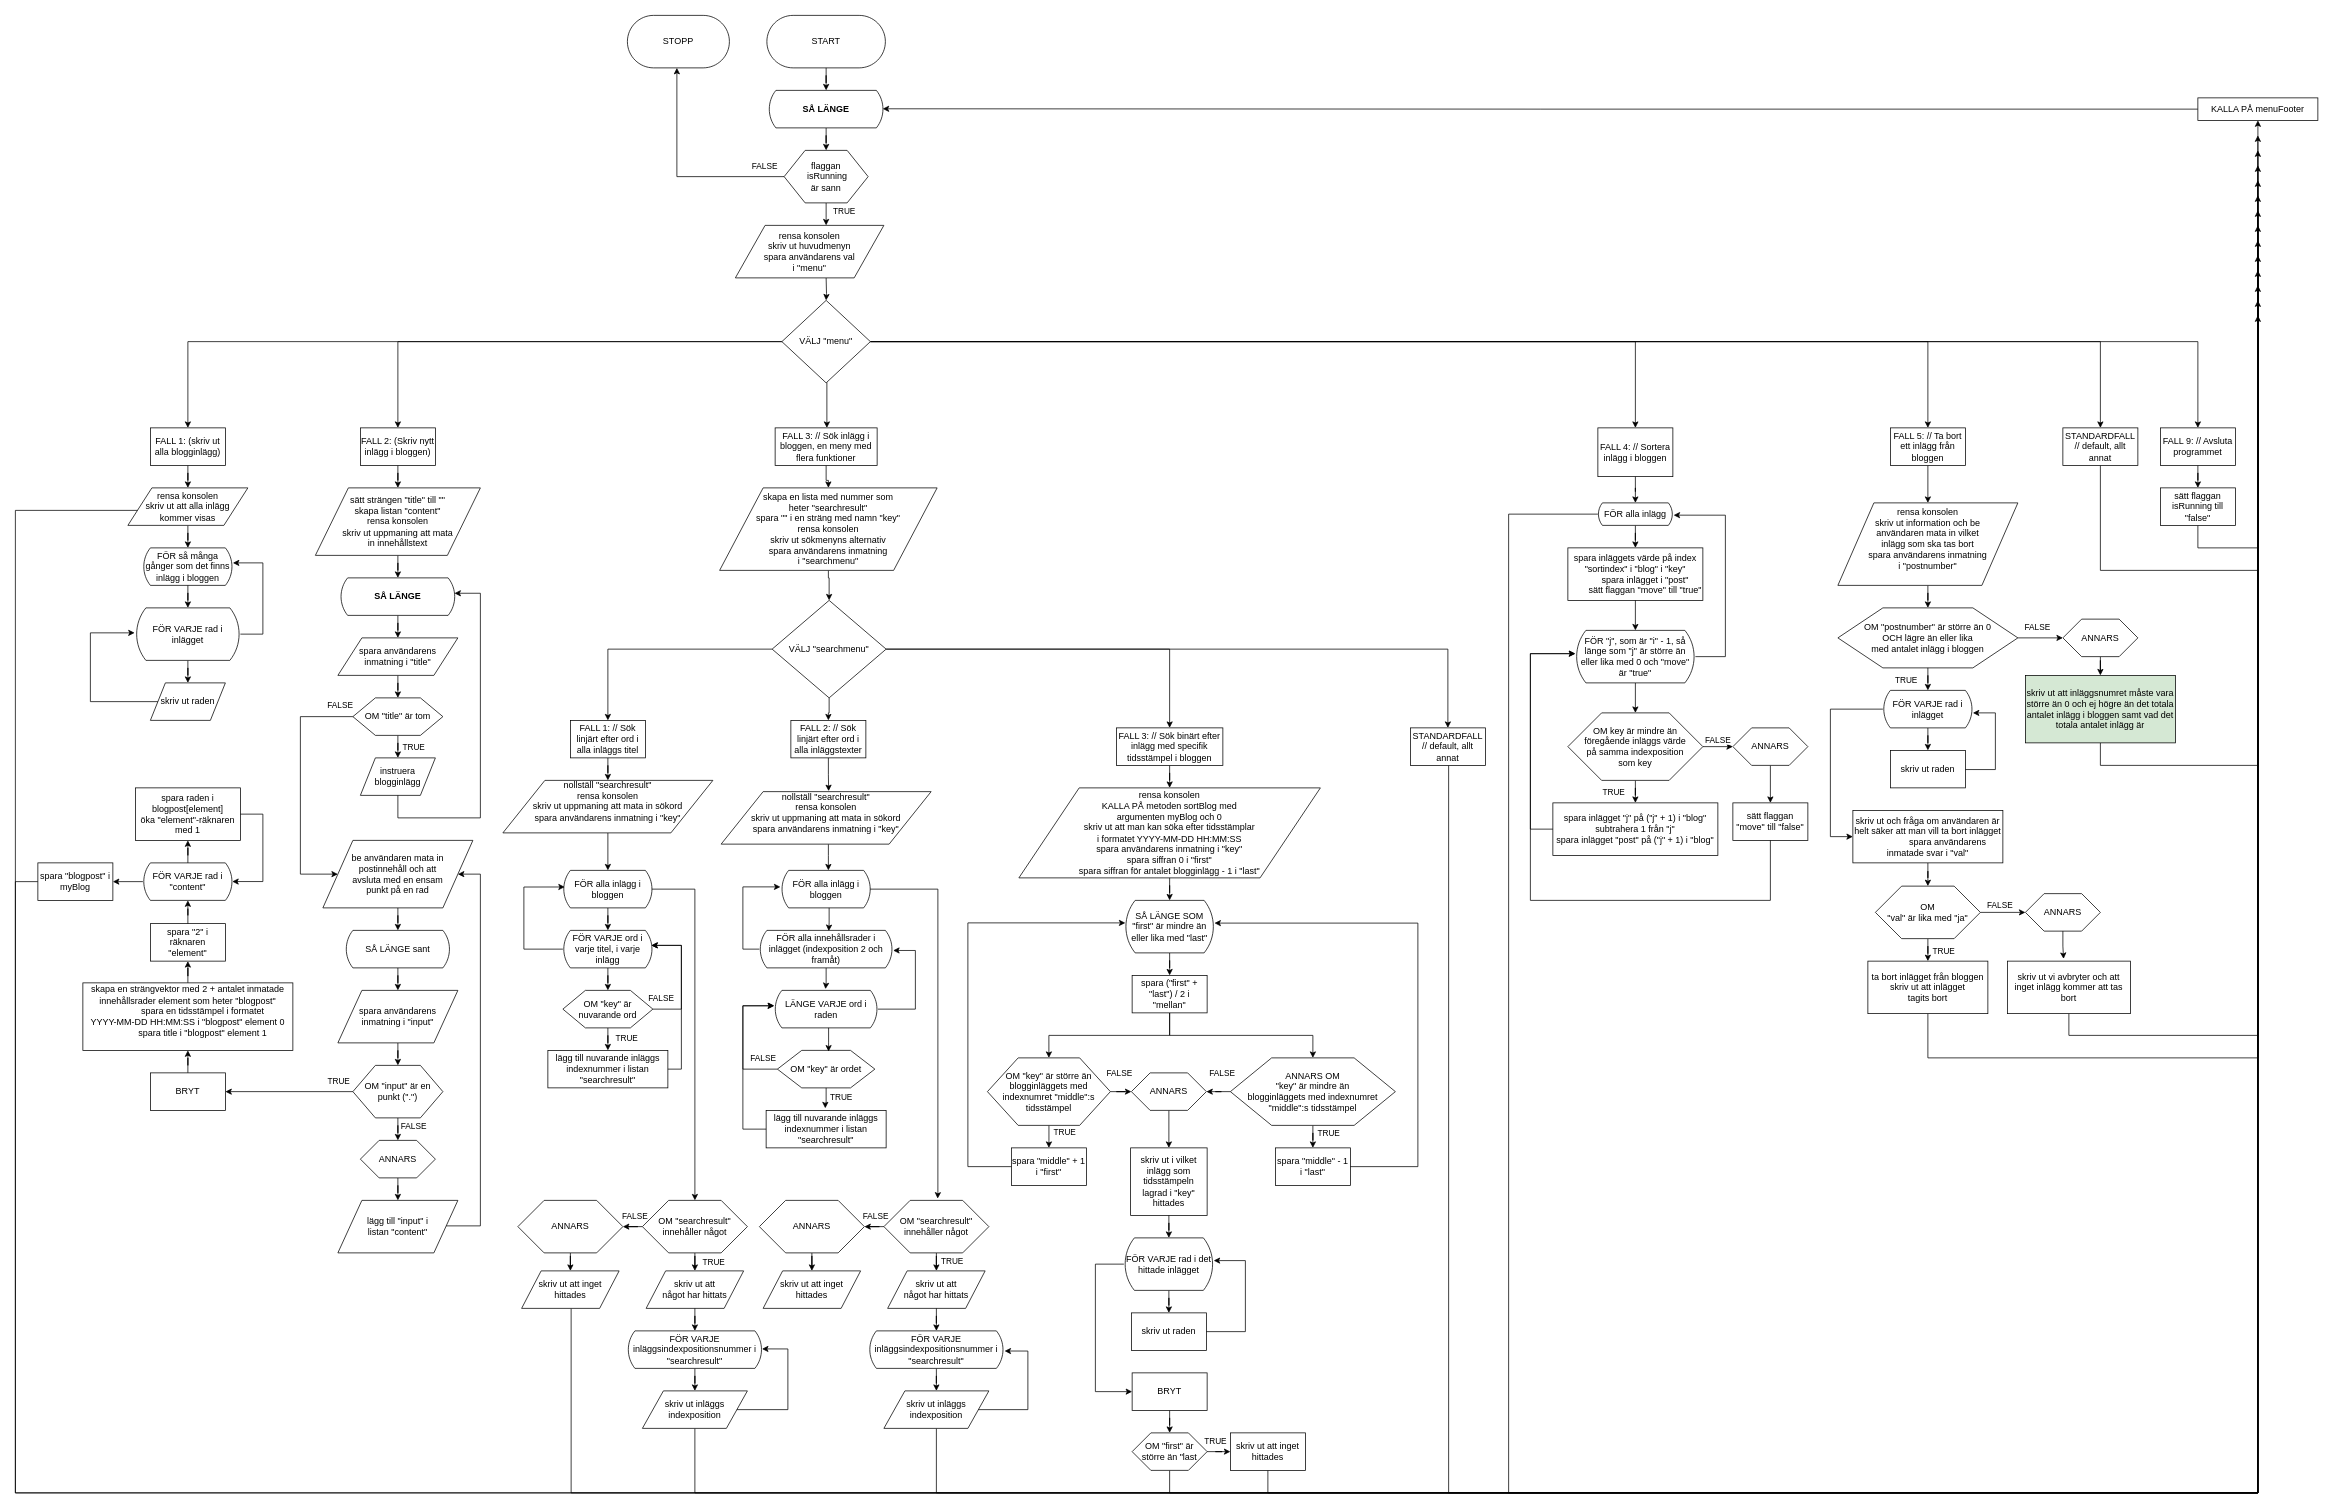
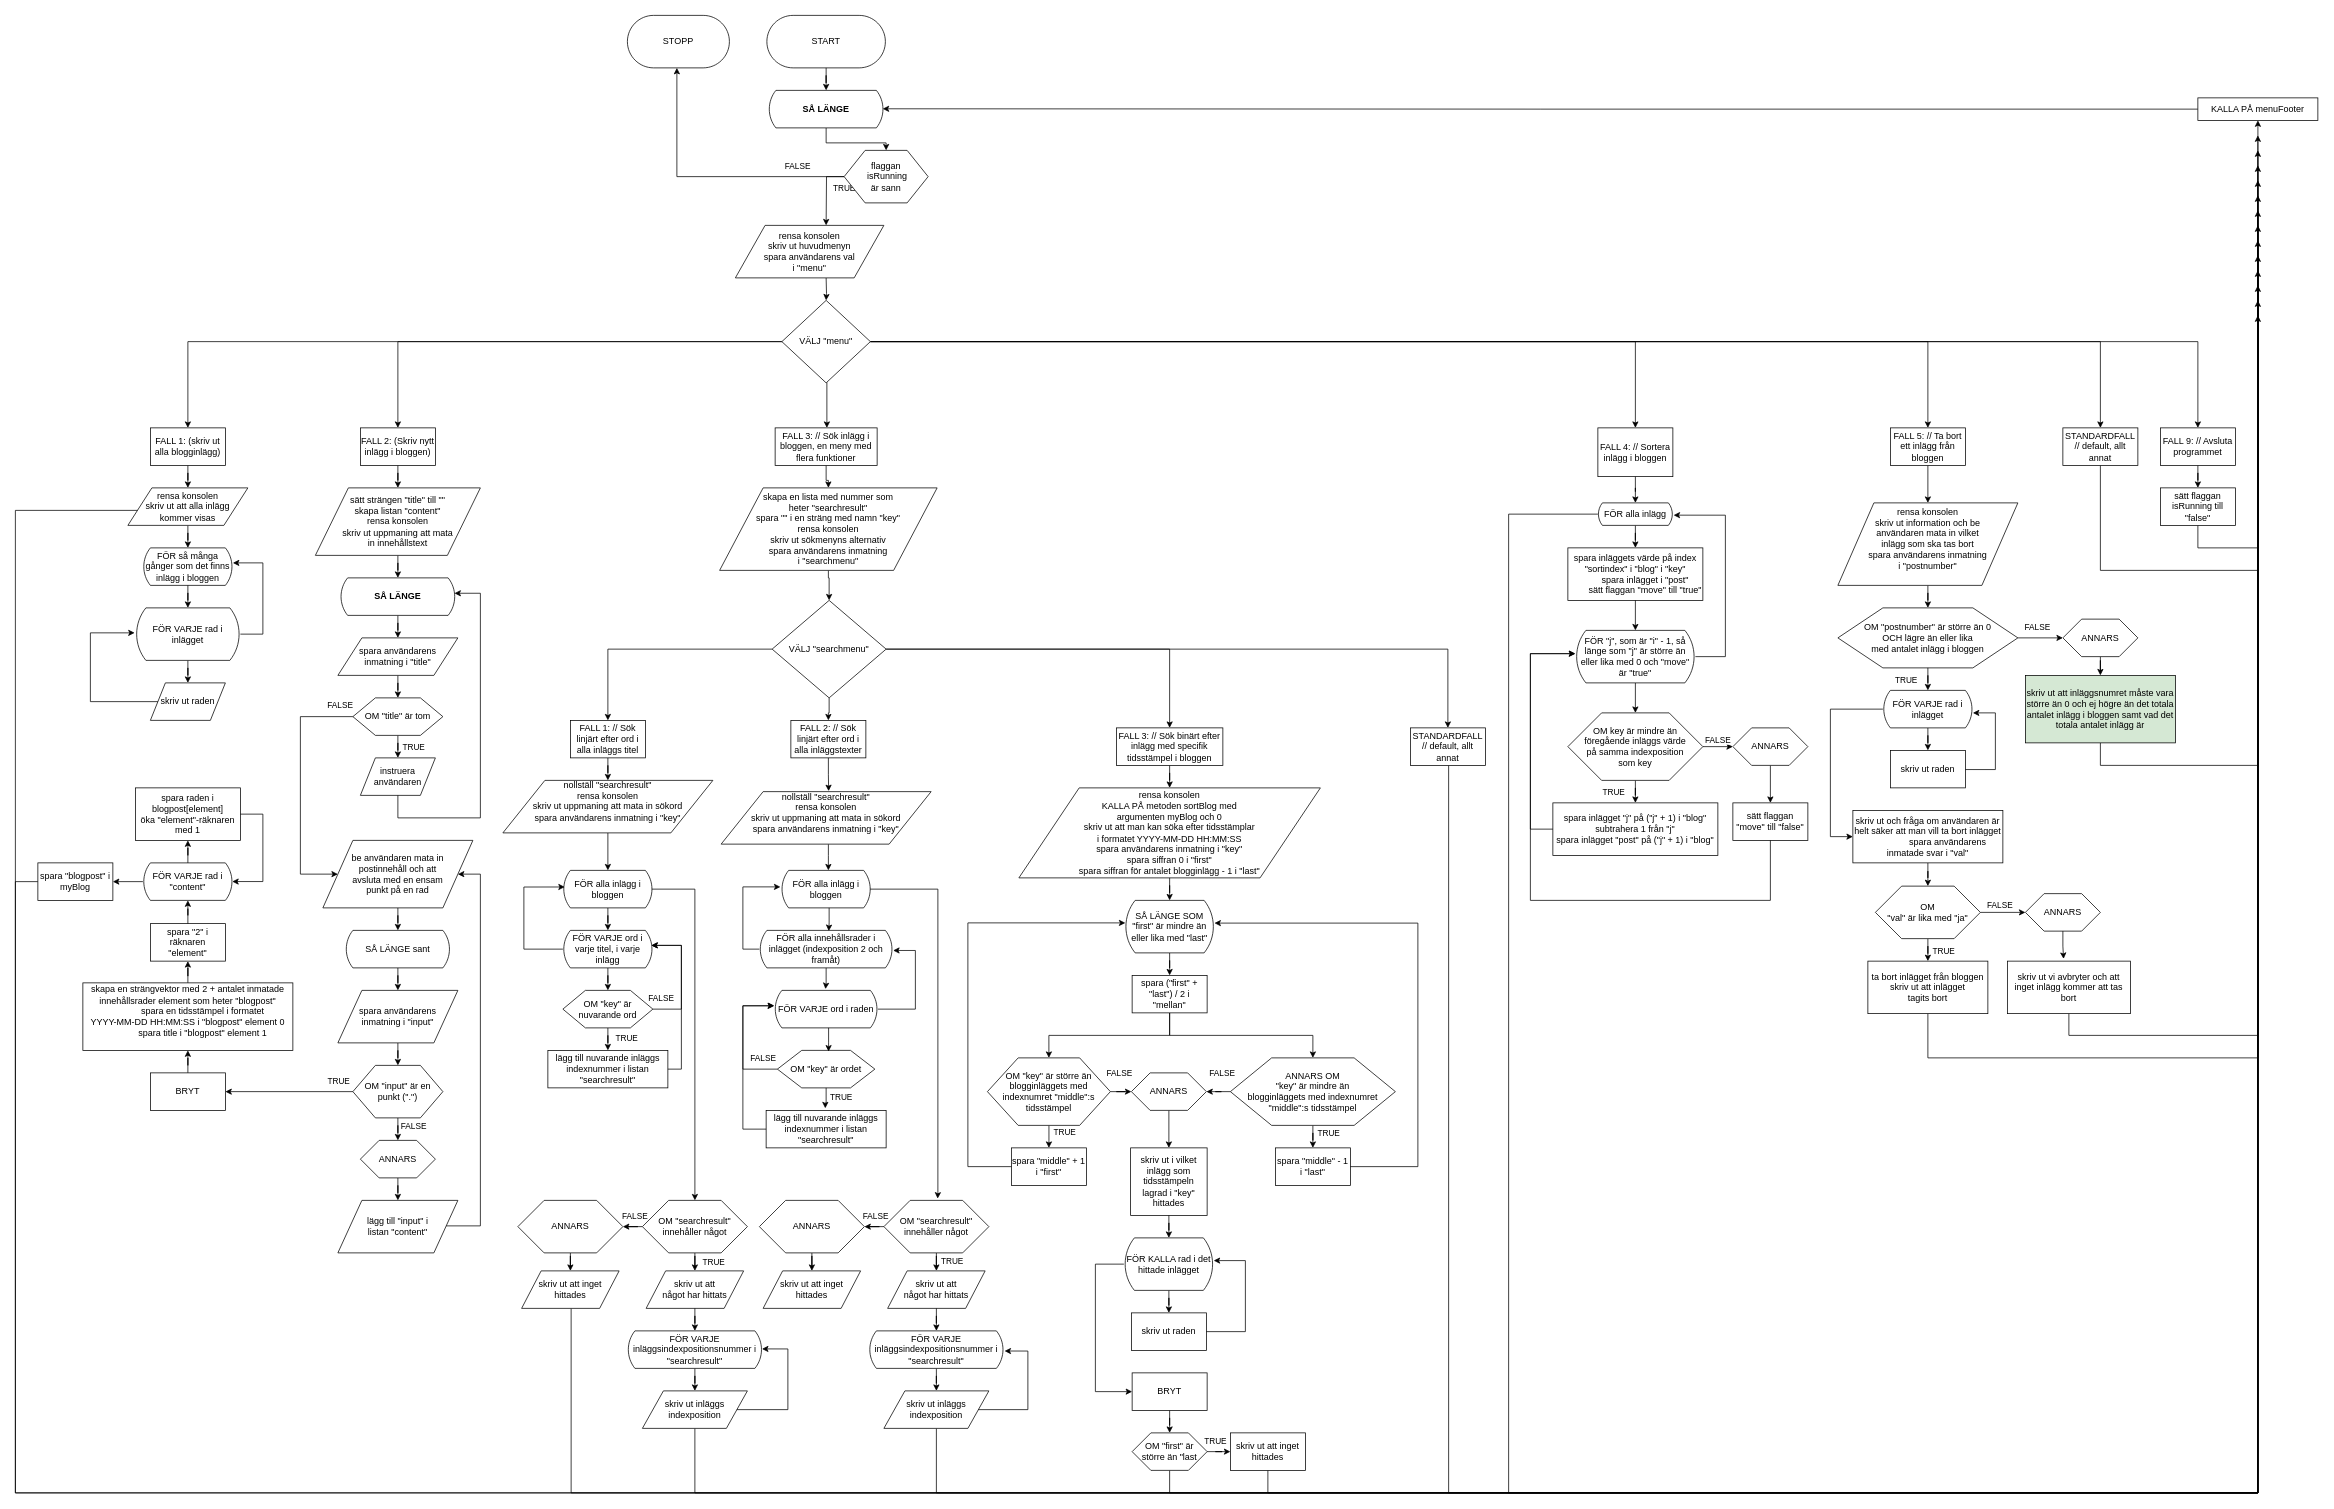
(826, 177) -> (886, 177)
(398, 777) -> (398, 777)
(826, 1009) -> (826, 1009)
(1169, 1264) -> (1169, 1264)
